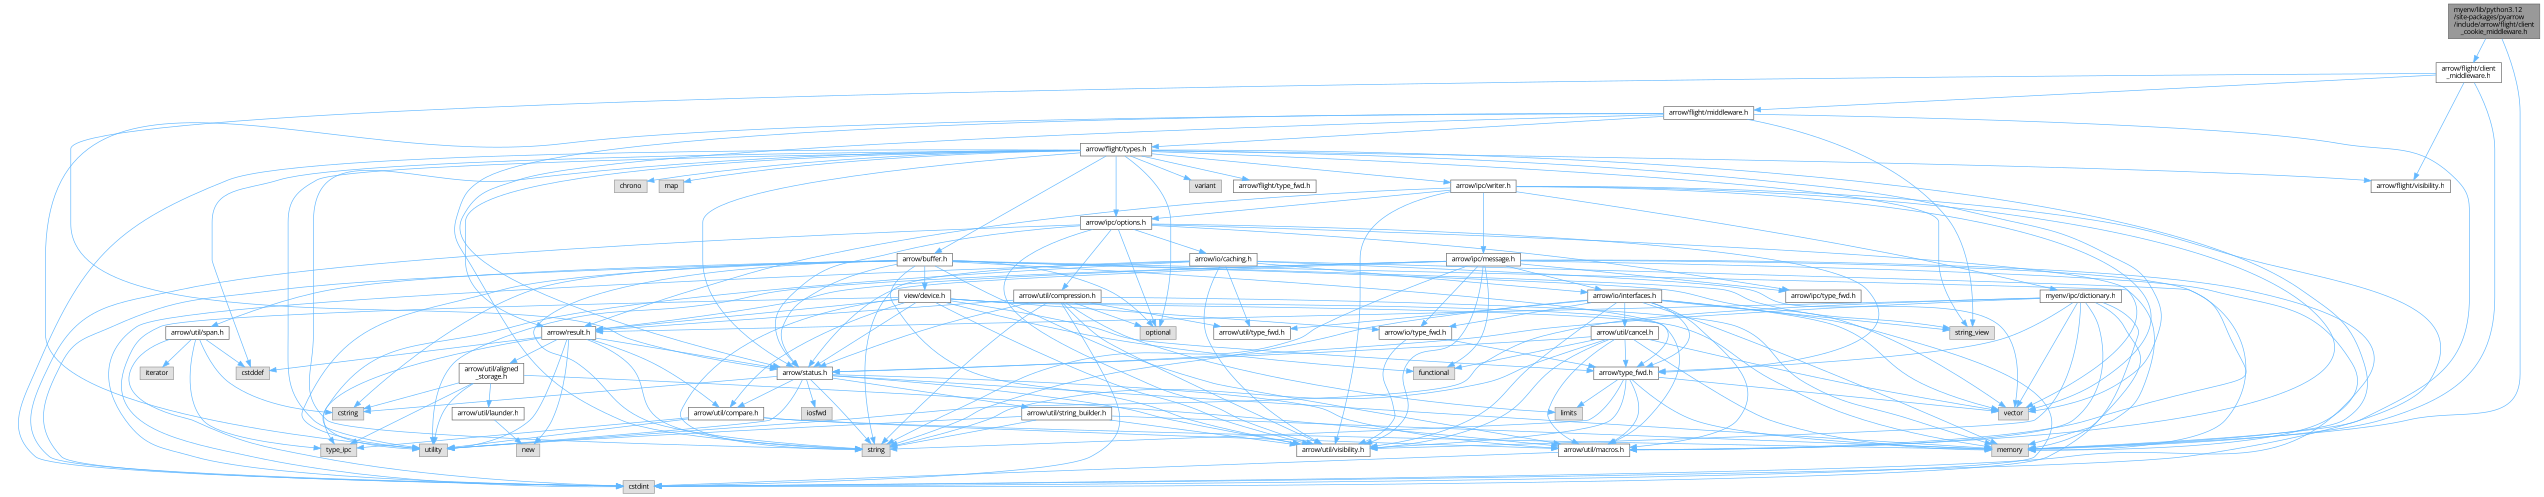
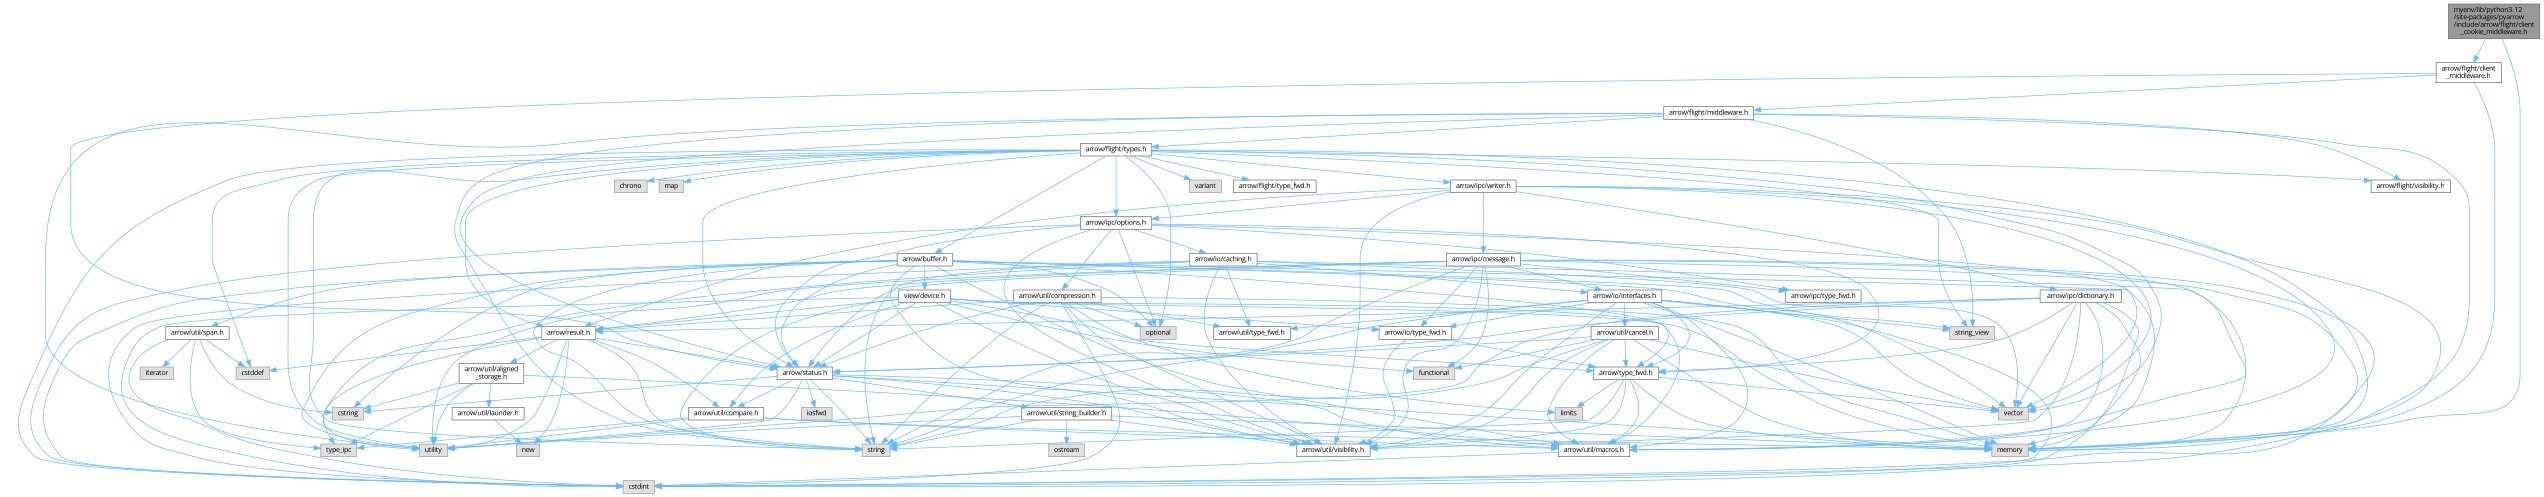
(2440, 128) -> (2078, 122)
(2081, 296) -> (2081, 296)
none -> (1067, 450)
